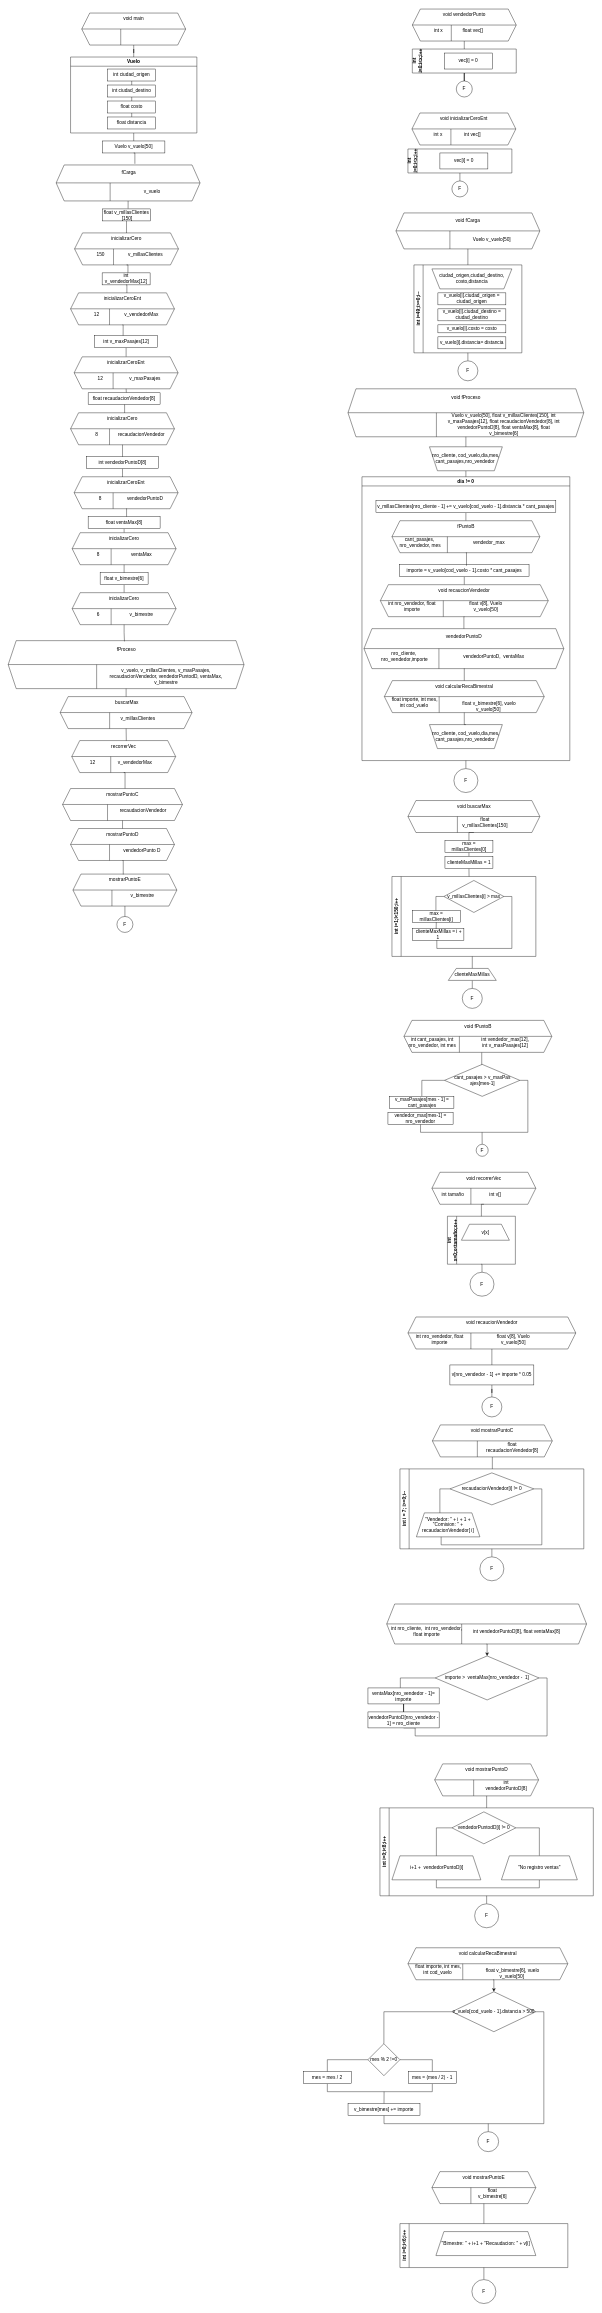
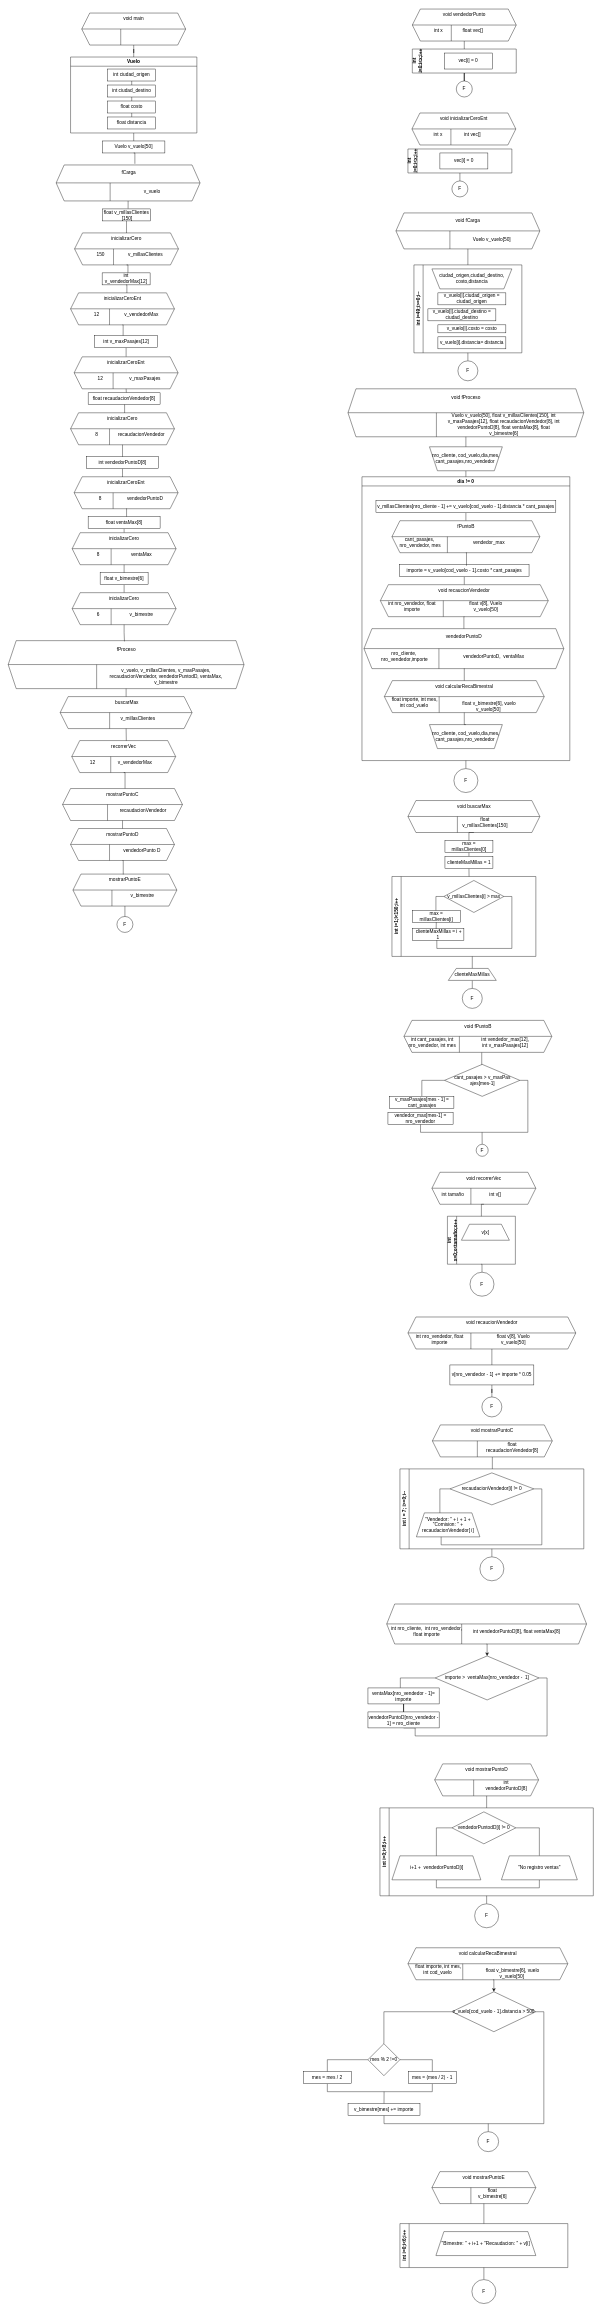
(472, 314) -> (462, 314)
